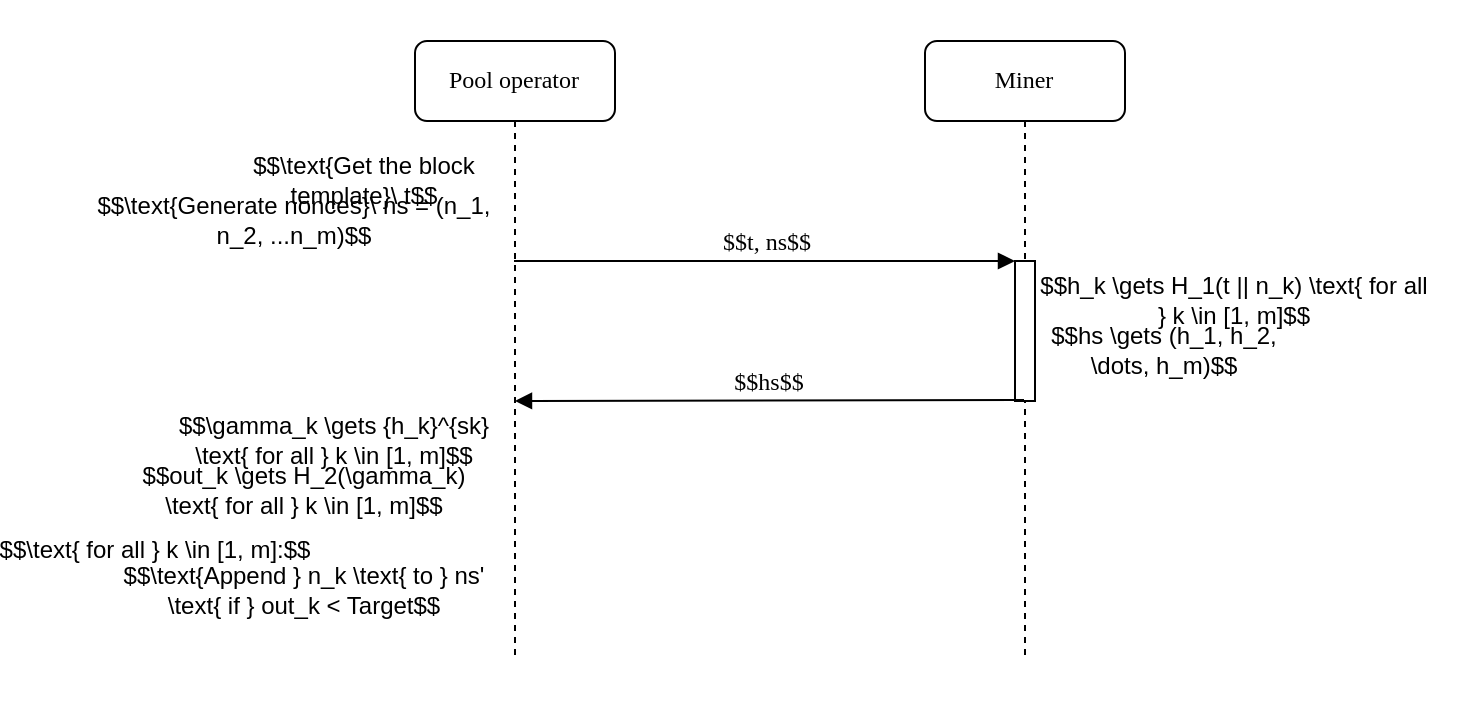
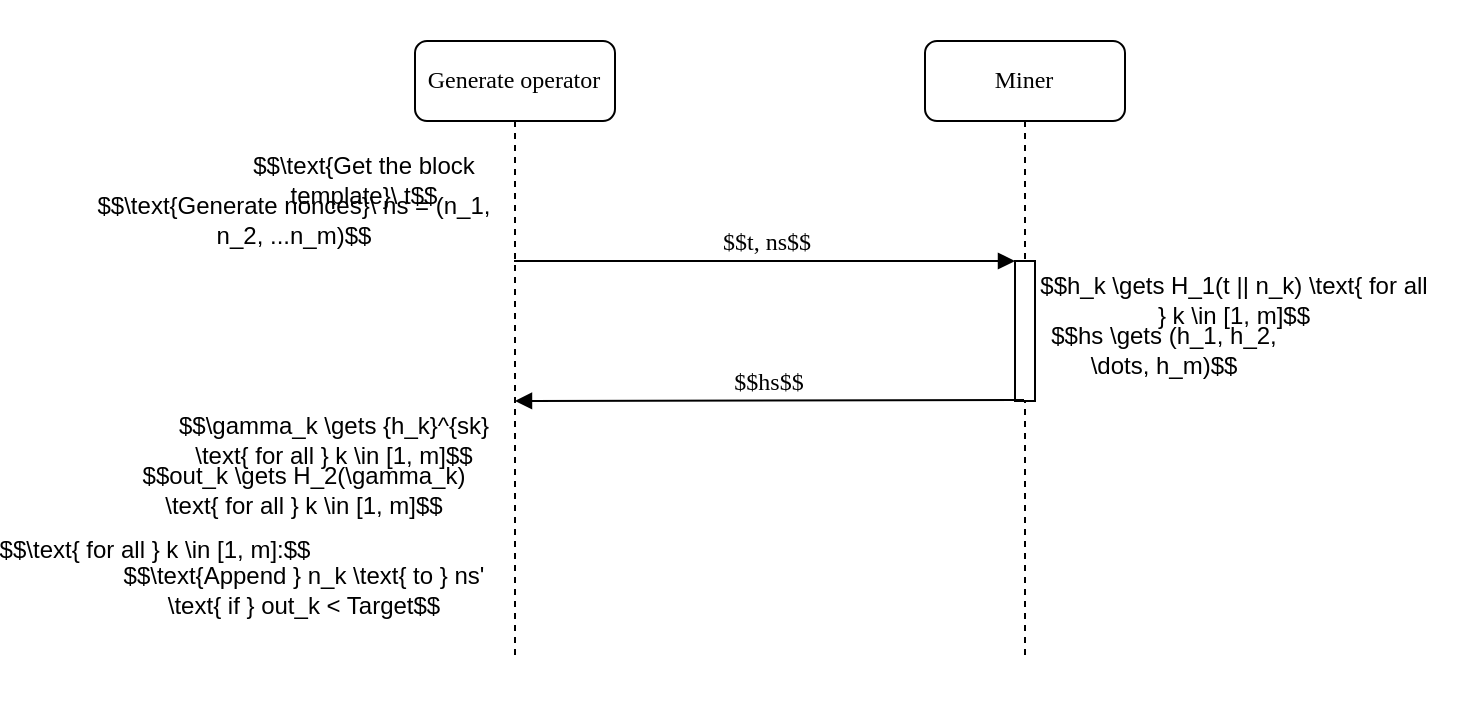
(515, 81) -> (515, 81)
